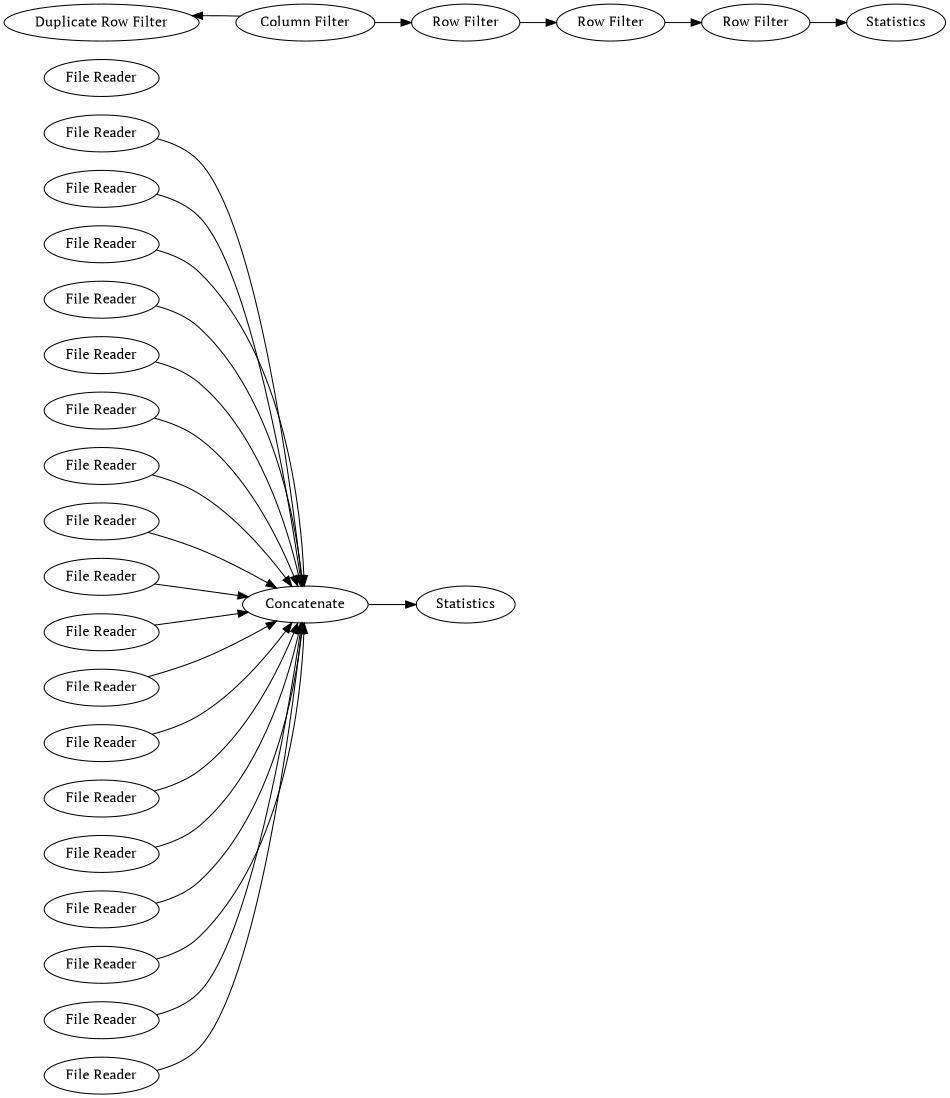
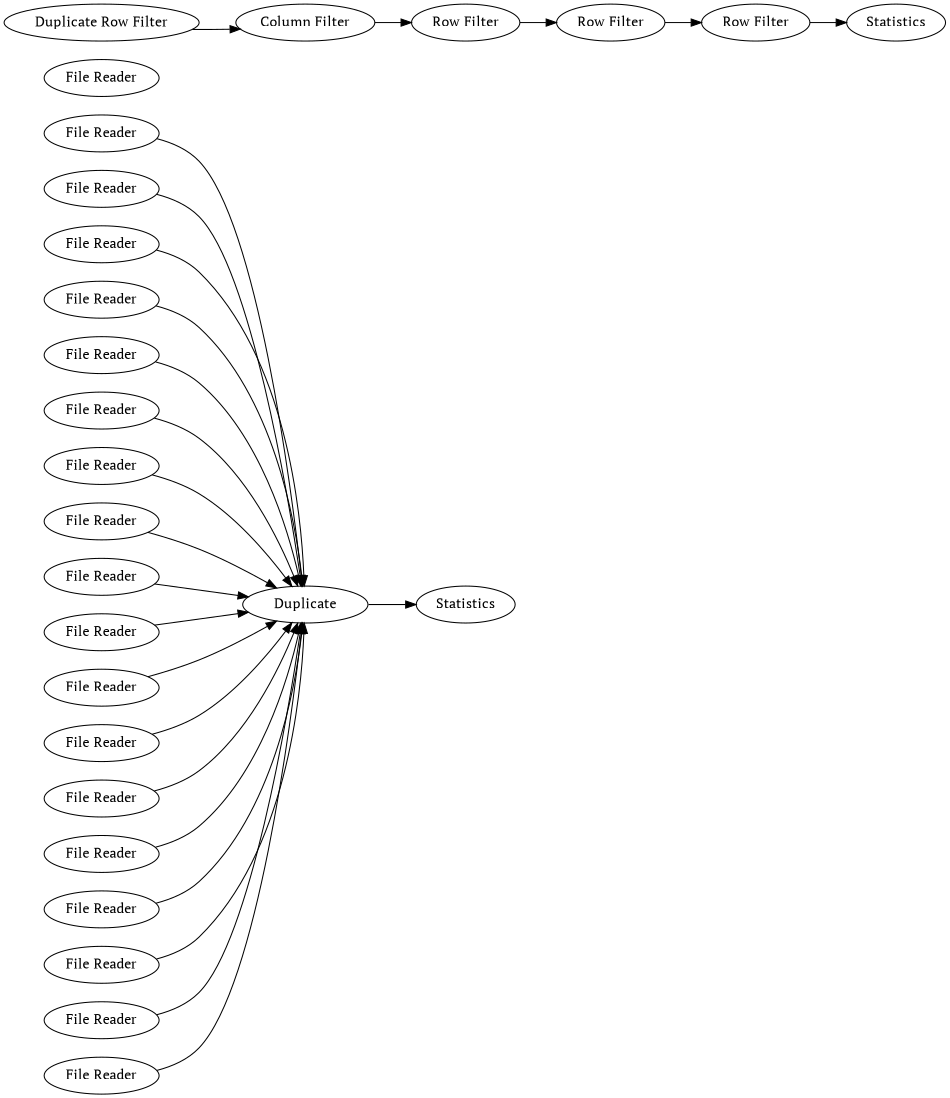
(221, 16) -> (211, 29)
(305, 605) -> (305, 605)
